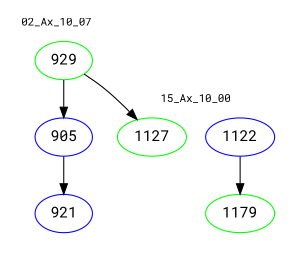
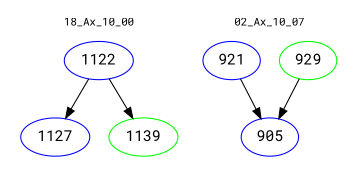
(117, 99) -> (80, 94)
(196, 99) -> (99, 23)
(152, 137) -> (55, 137)
(64, 170) -> (248, 94)
(240, 214) -> (143, 137)
